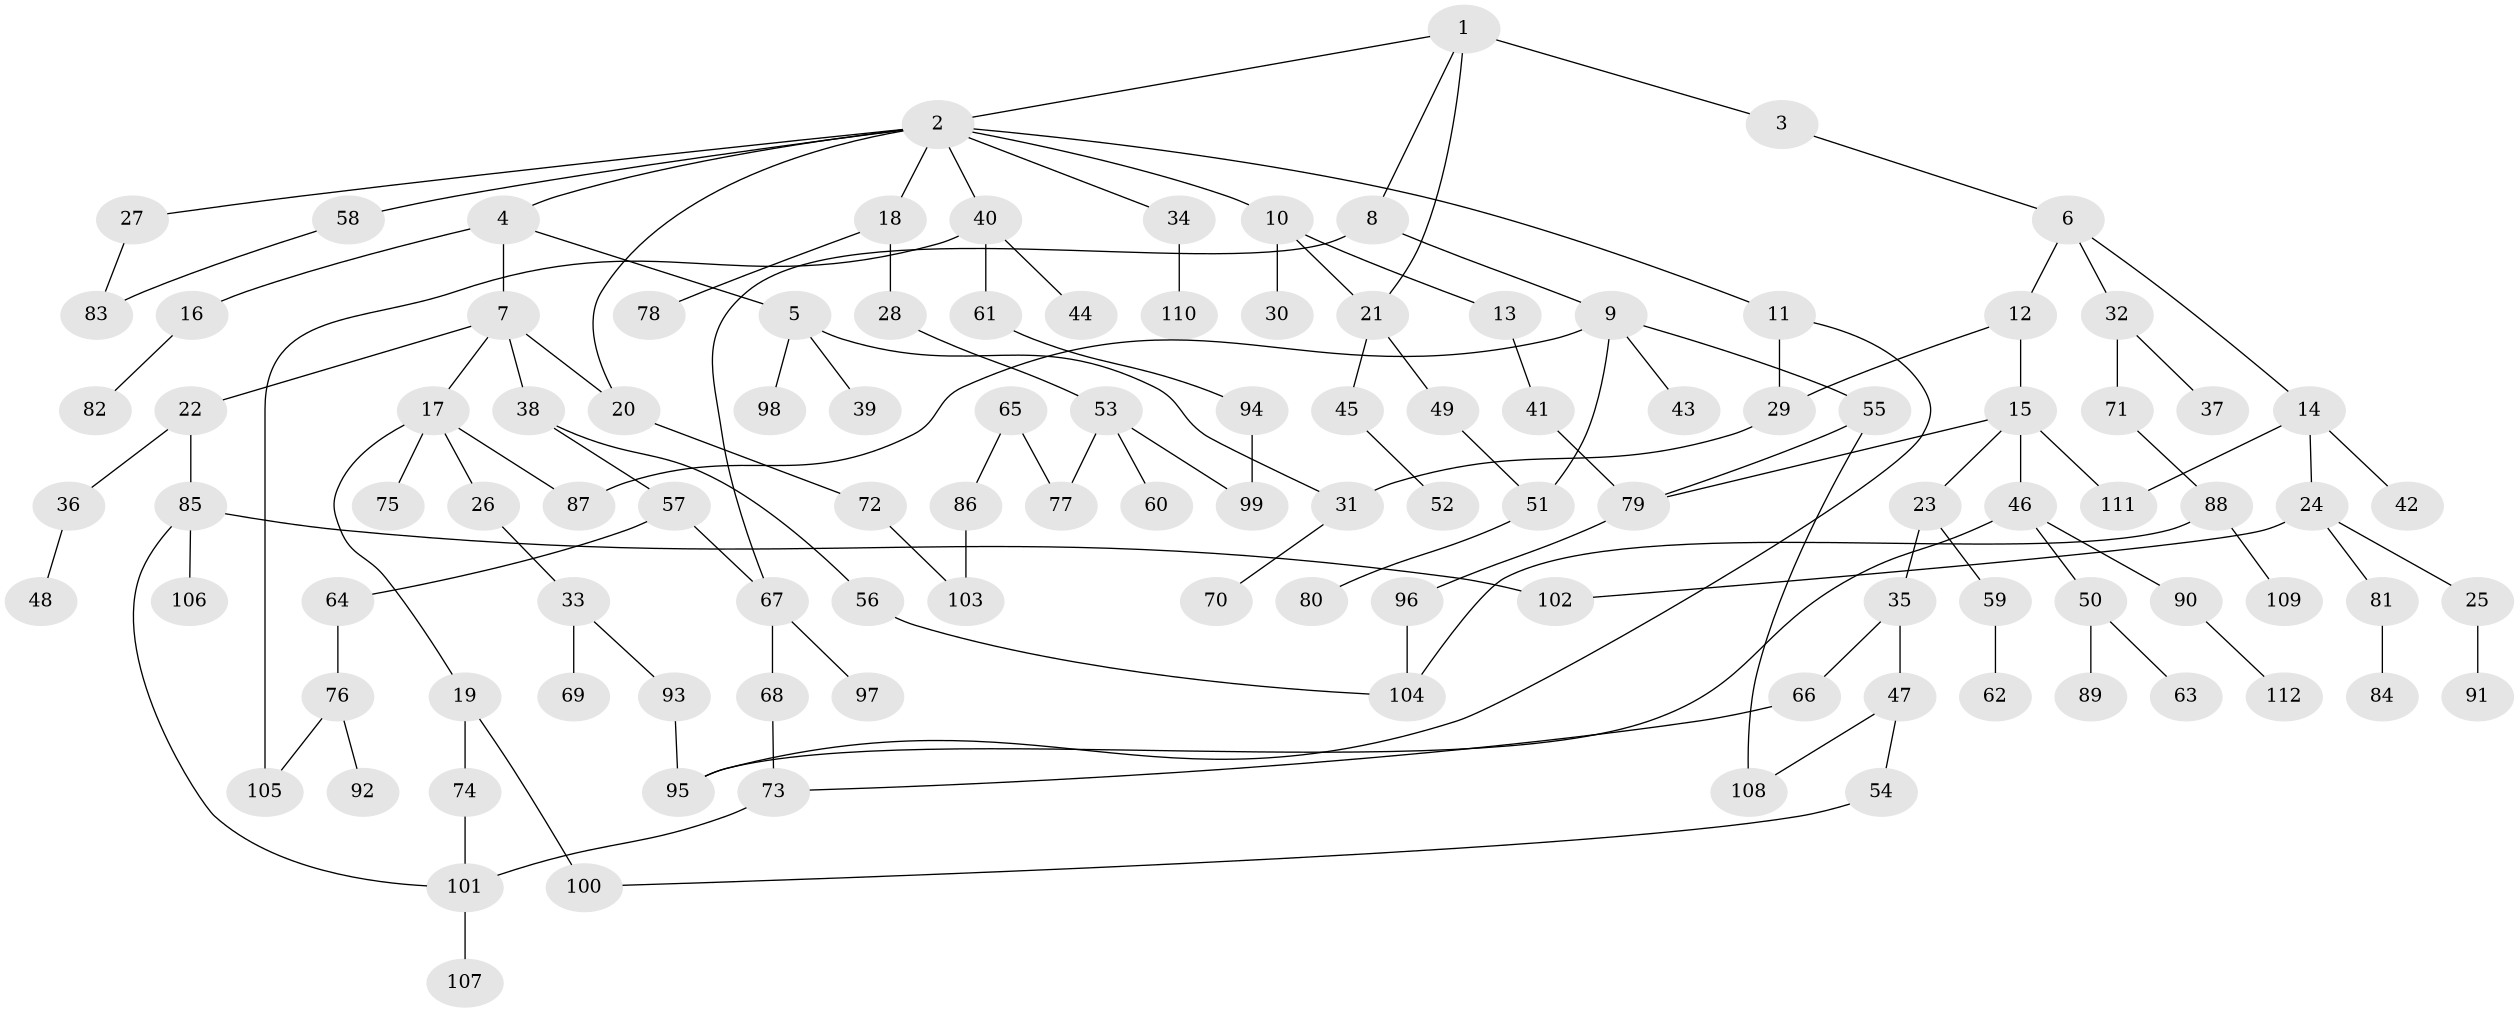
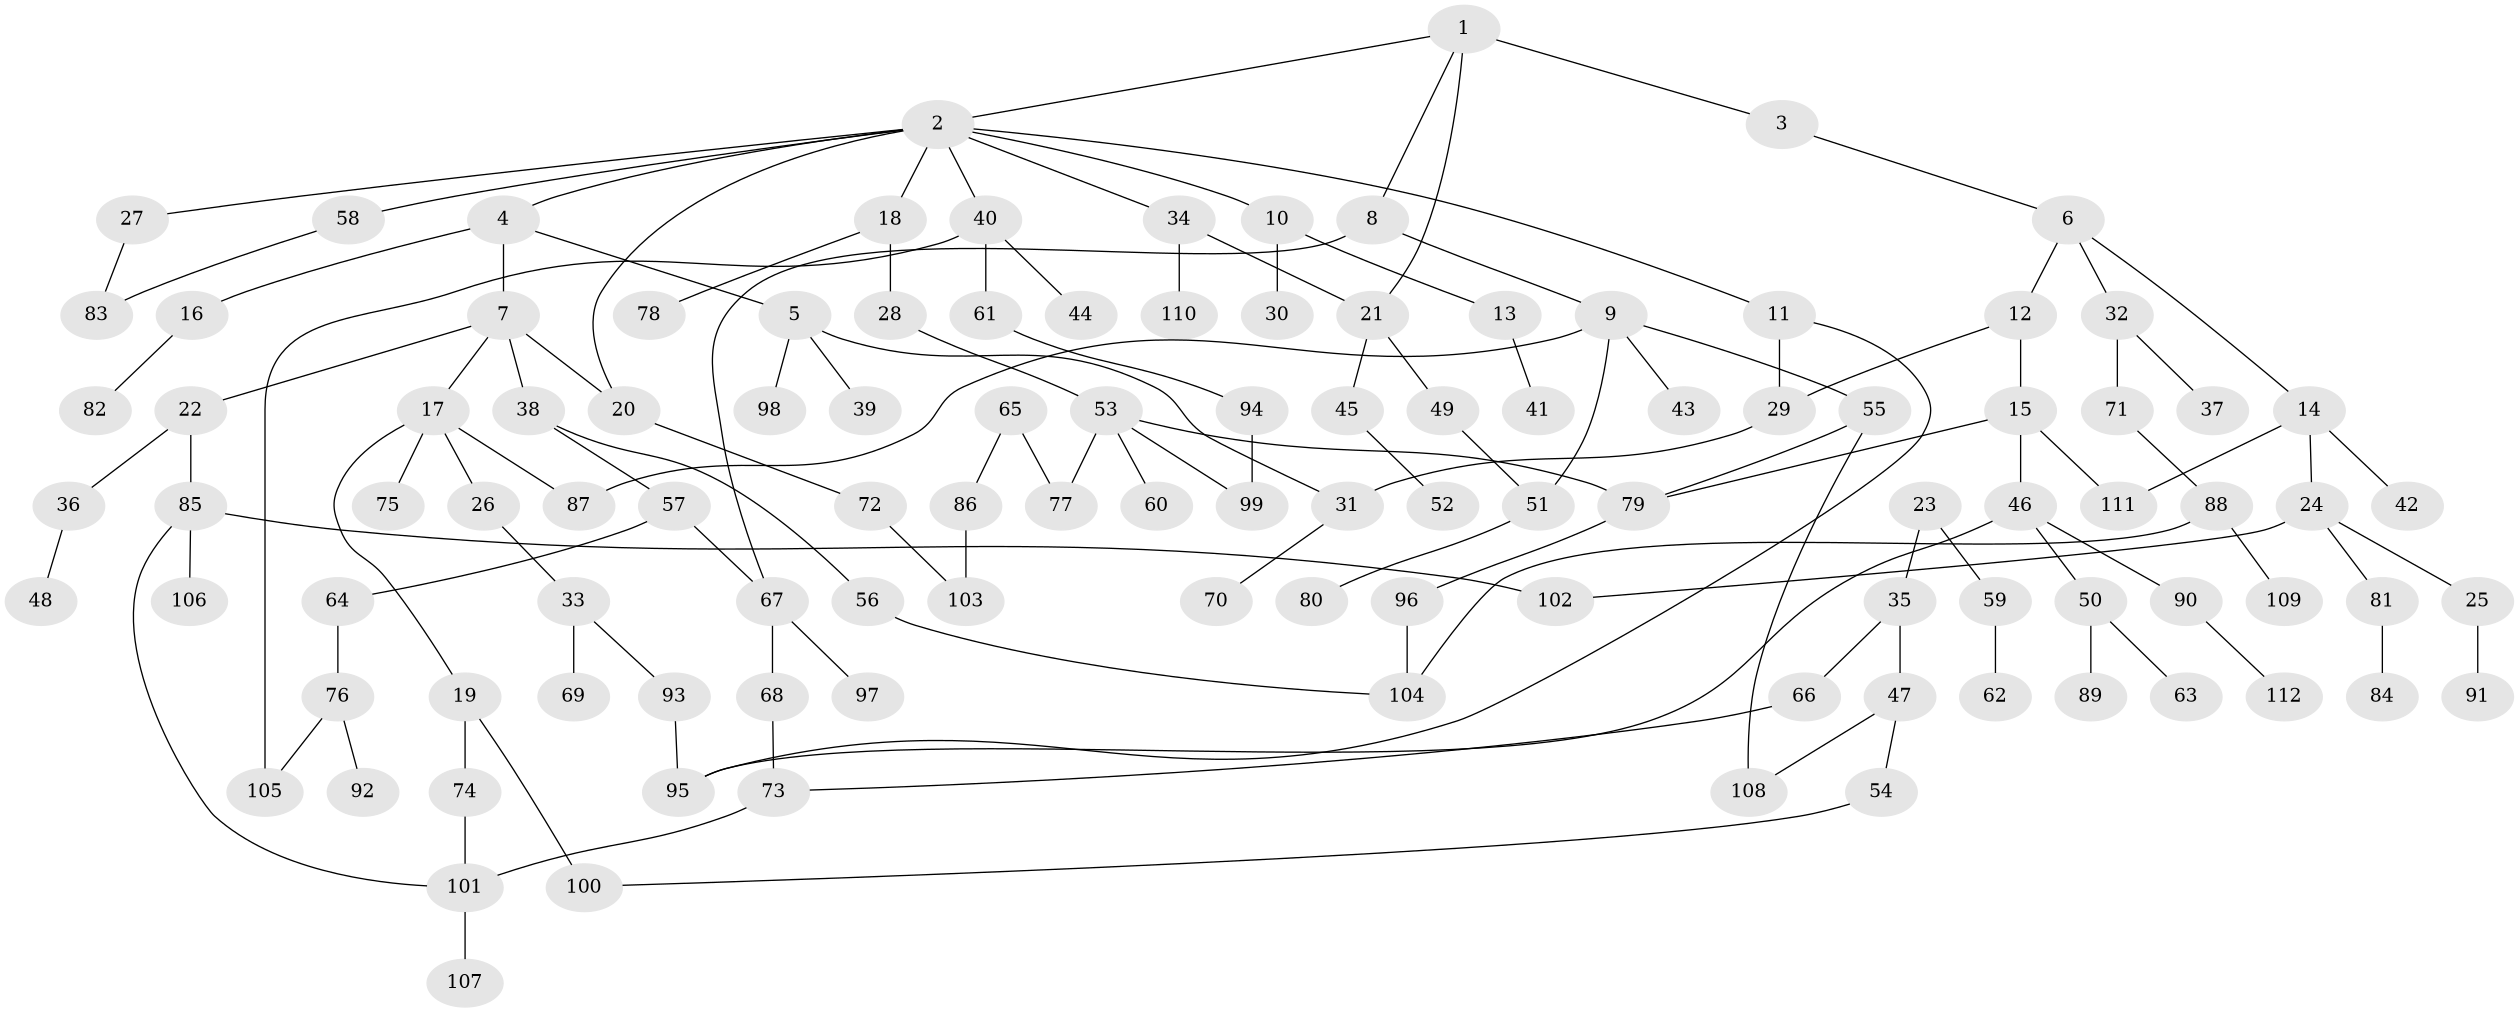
(1325, 268) -> (1269, 264)
(1973, 458) -> none
(1594, 467) -> (1374, 451)
